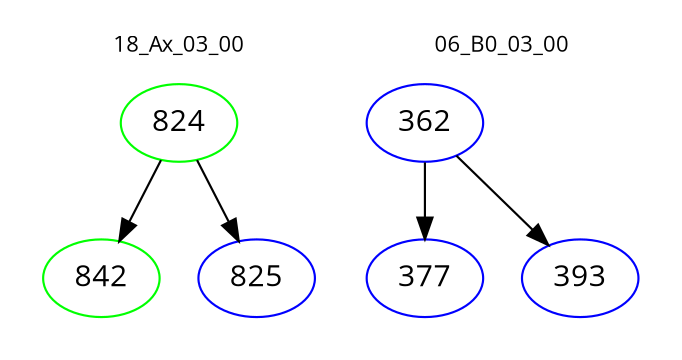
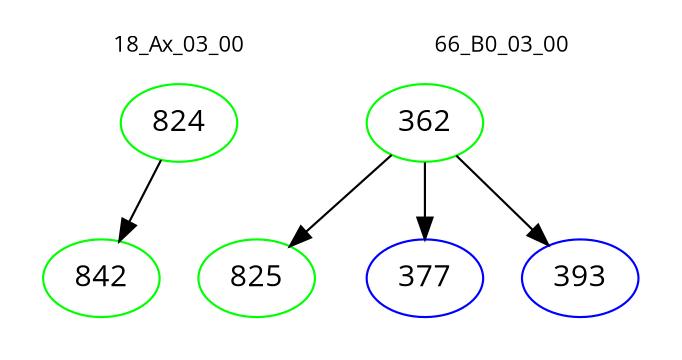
(503, 46) -> (503, 46)
(425, 123) -> (425, 123)
(213, 191) -> (364, 180)
(257, 278) -> (257, 278)
